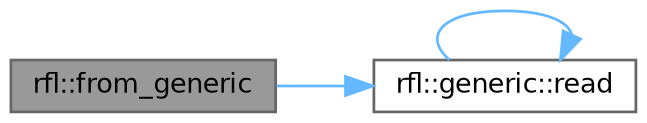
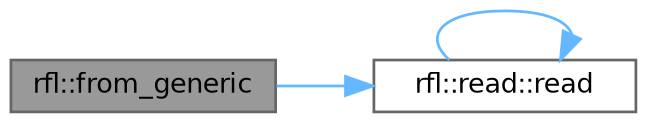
(505, 86) -> (505, 86)
